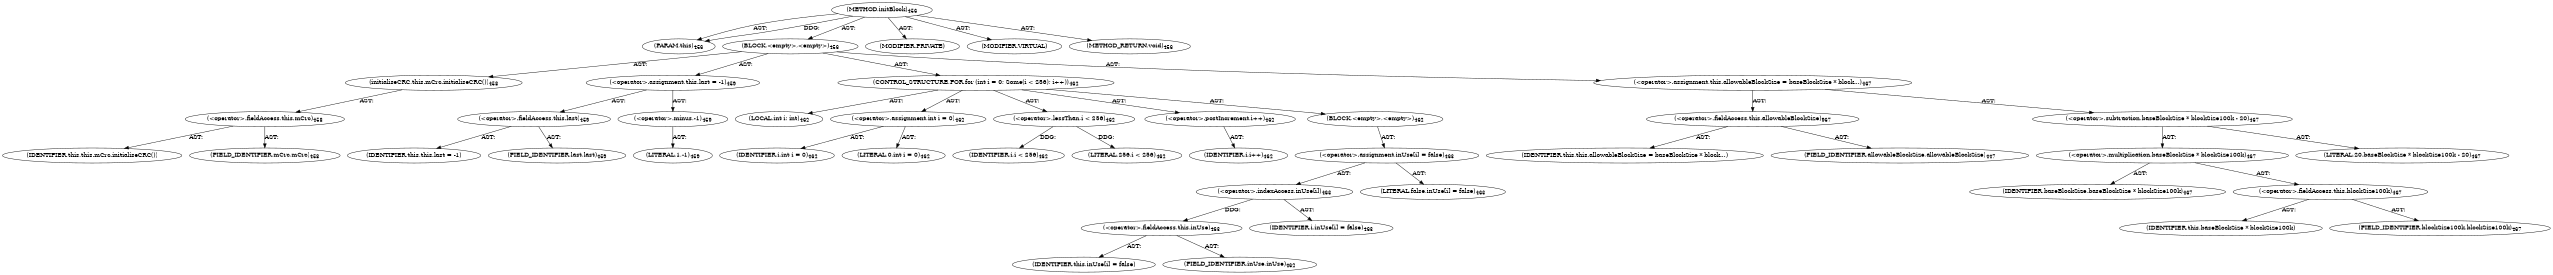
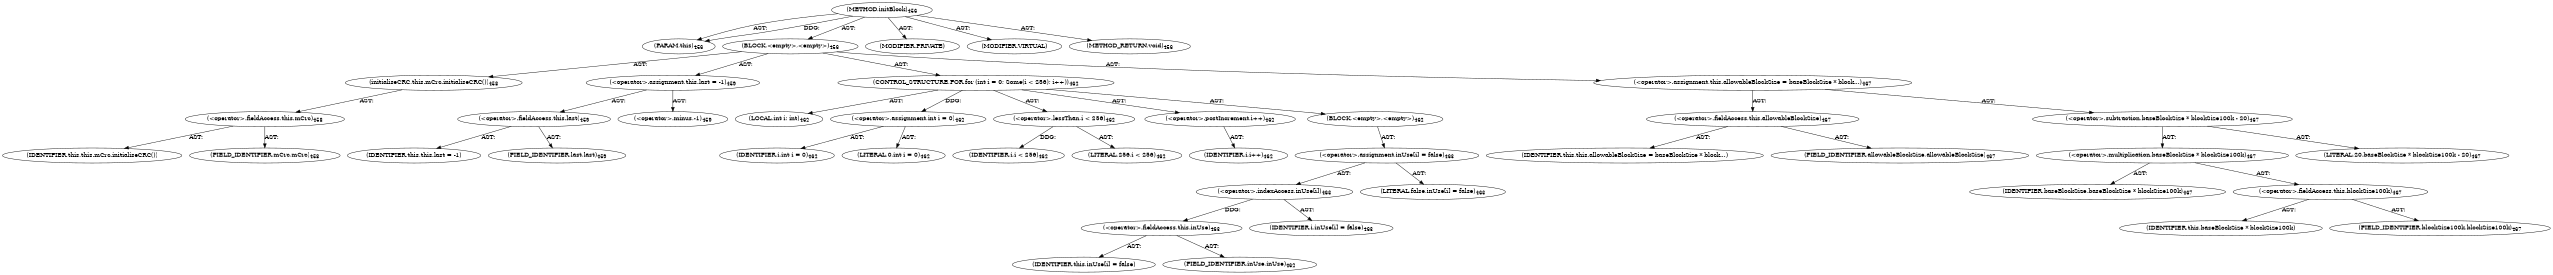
(954, 101) -> (954, 101)
(1826, 119) -> (1826, 119)
(1107, 137) -> (1107, 137)
(1991, 155) -> (1991, 155)
(673, 156) -> none
